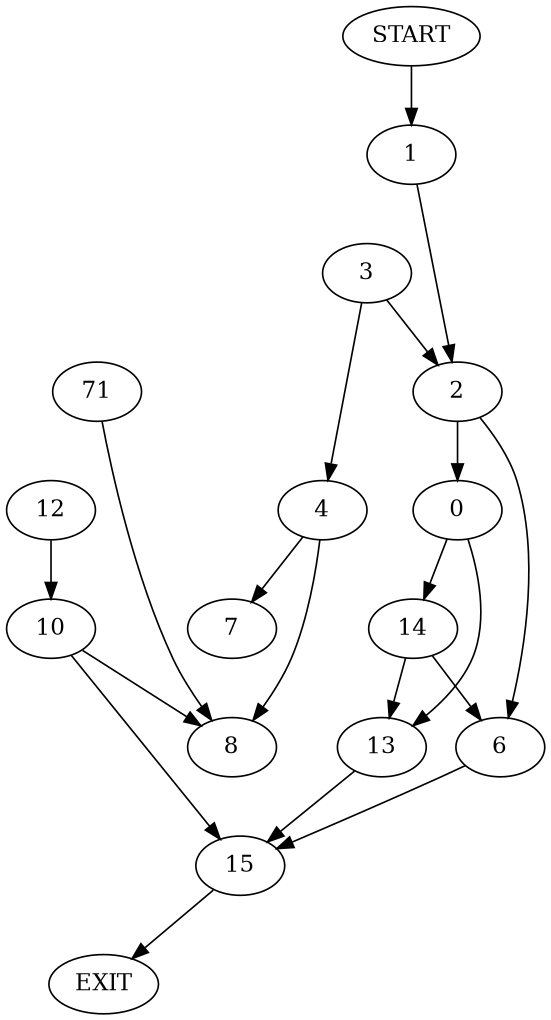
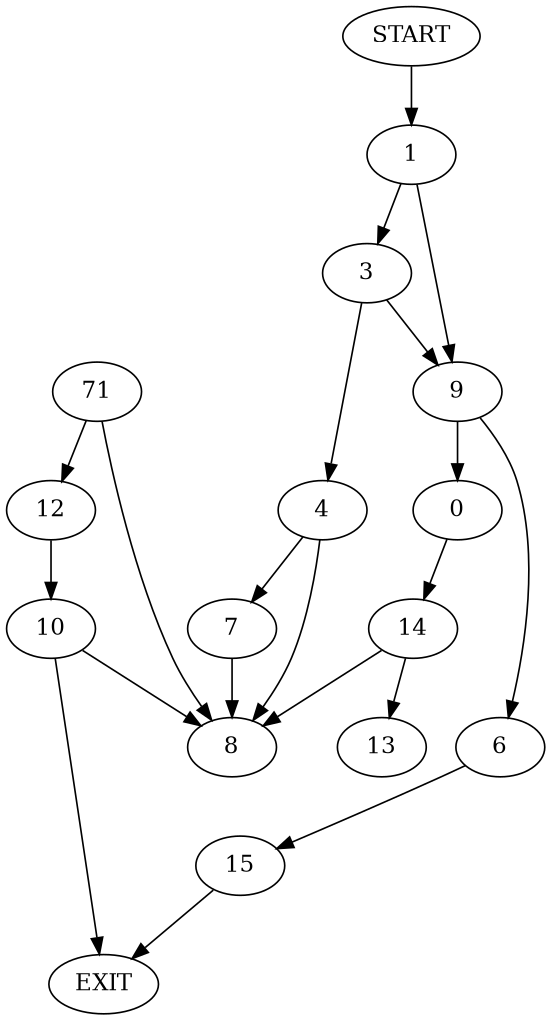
none -> (392, 206)
(458, 392) -> (458, 392)
none -> (77, 443)
(479, 636) -> none
(449, 678) -> (329, 684)
none -> (232, 680)
(140, 741) -> (76, 798)
(318, 801) -> none
